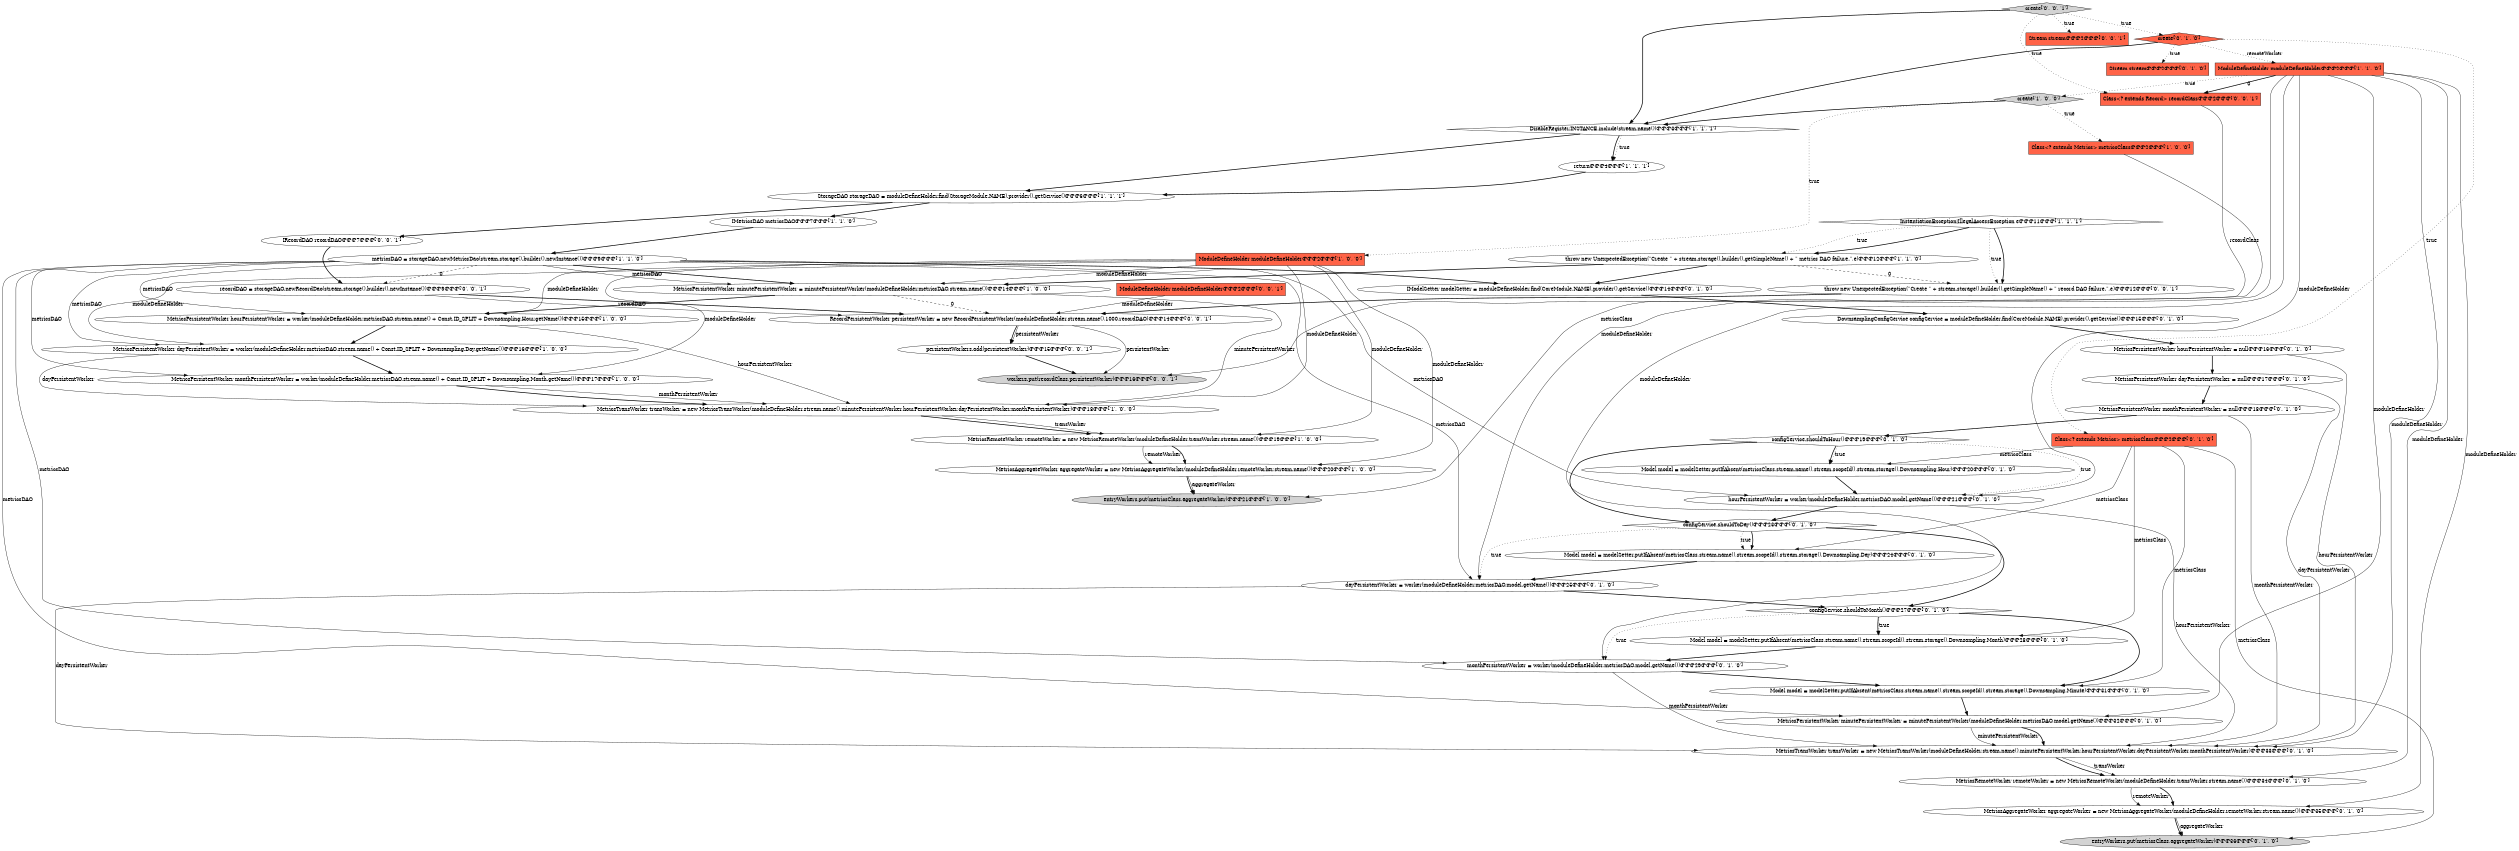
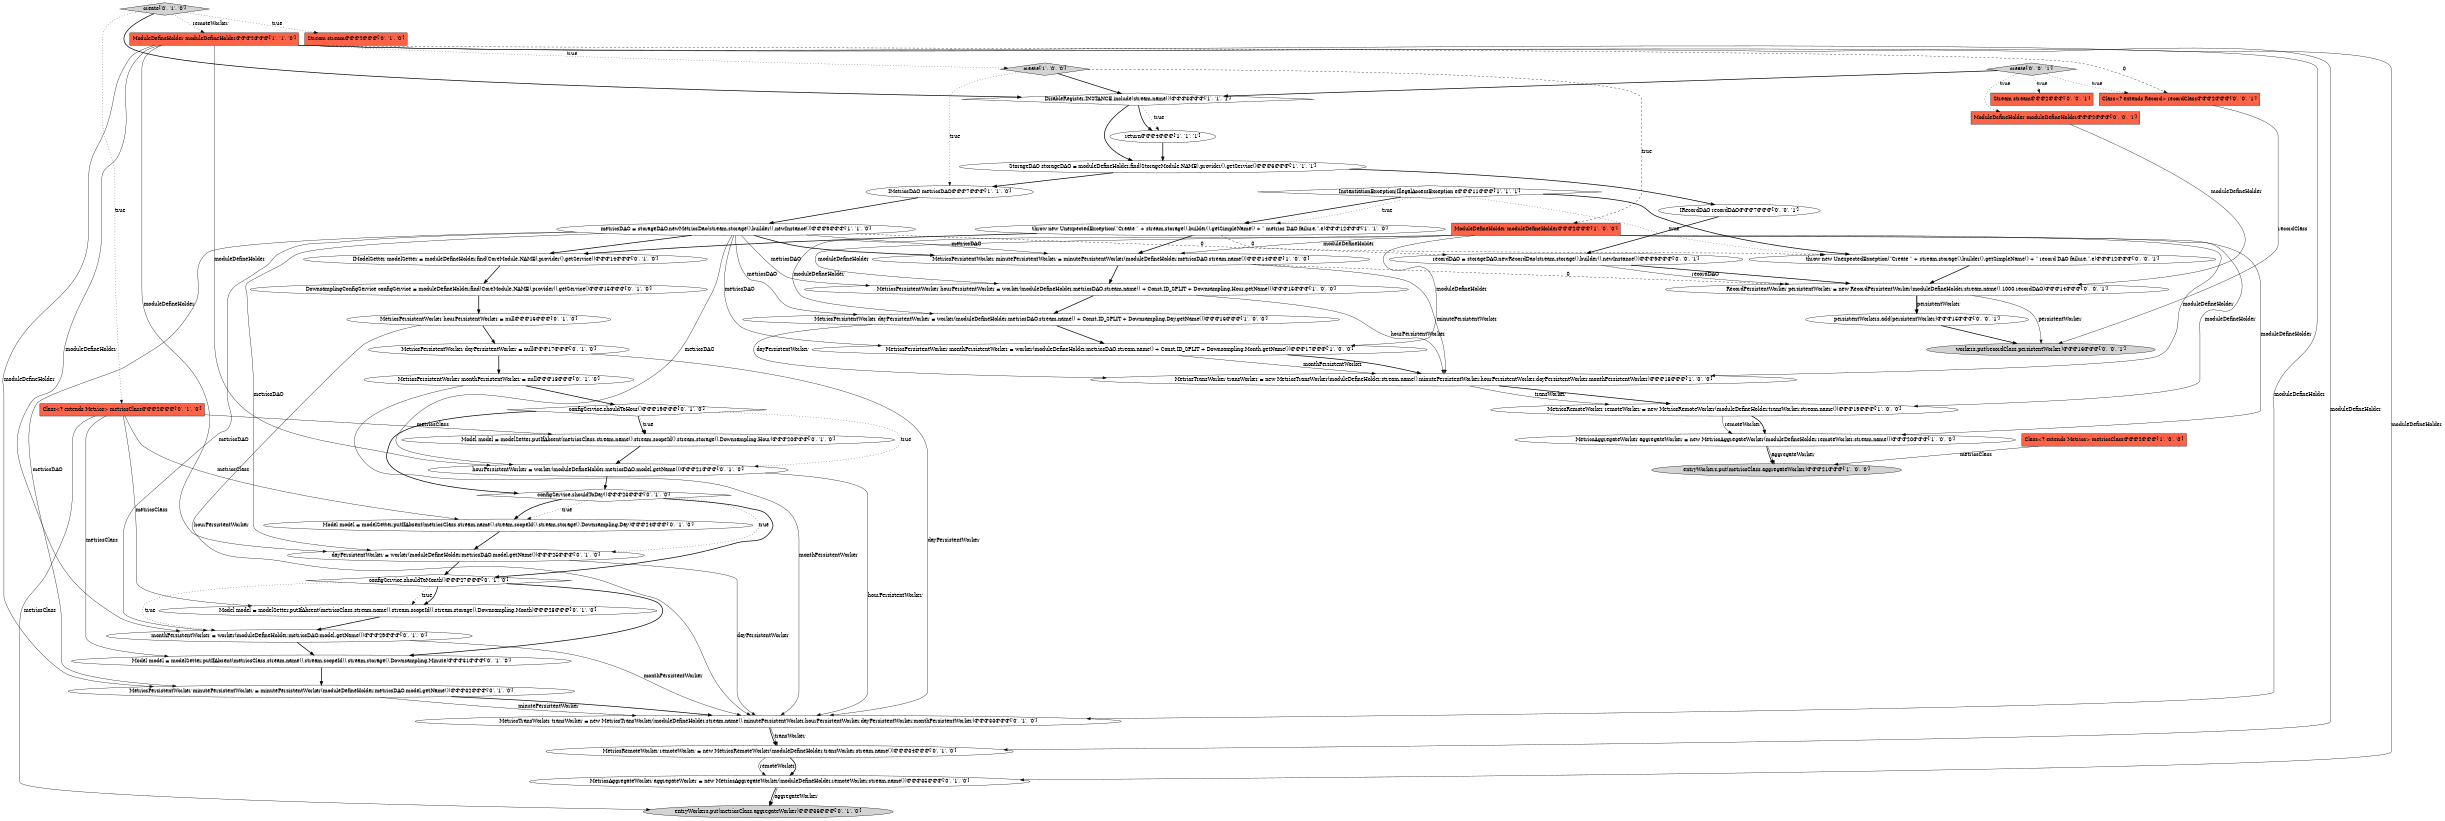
(2111, 24) -> (1992, 88)
(2179, 39) -> (165, 9)
(2242, 84) -> (813, 48)
(2073, 122) -> (950, 101)
(1735, 233) -> (1450, 75)
